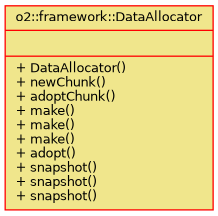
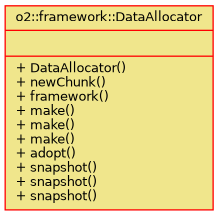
(66, 97) -> (63, 97)
